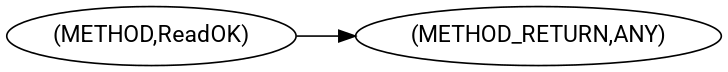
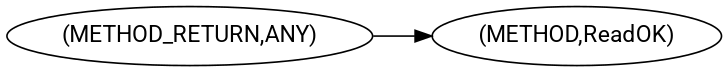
(318, 36) -> (394, 36)
